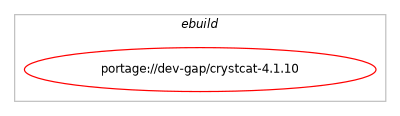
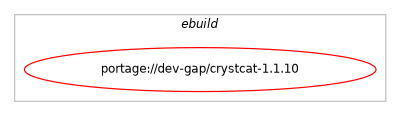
(200, 70) -> (200, 70)
